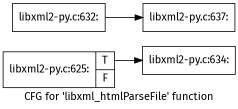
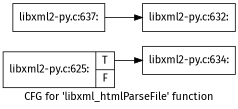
(120, 18) -> (120, 18)
